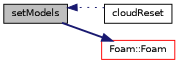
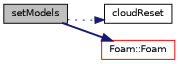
(91, 7) -> (81, 20)
